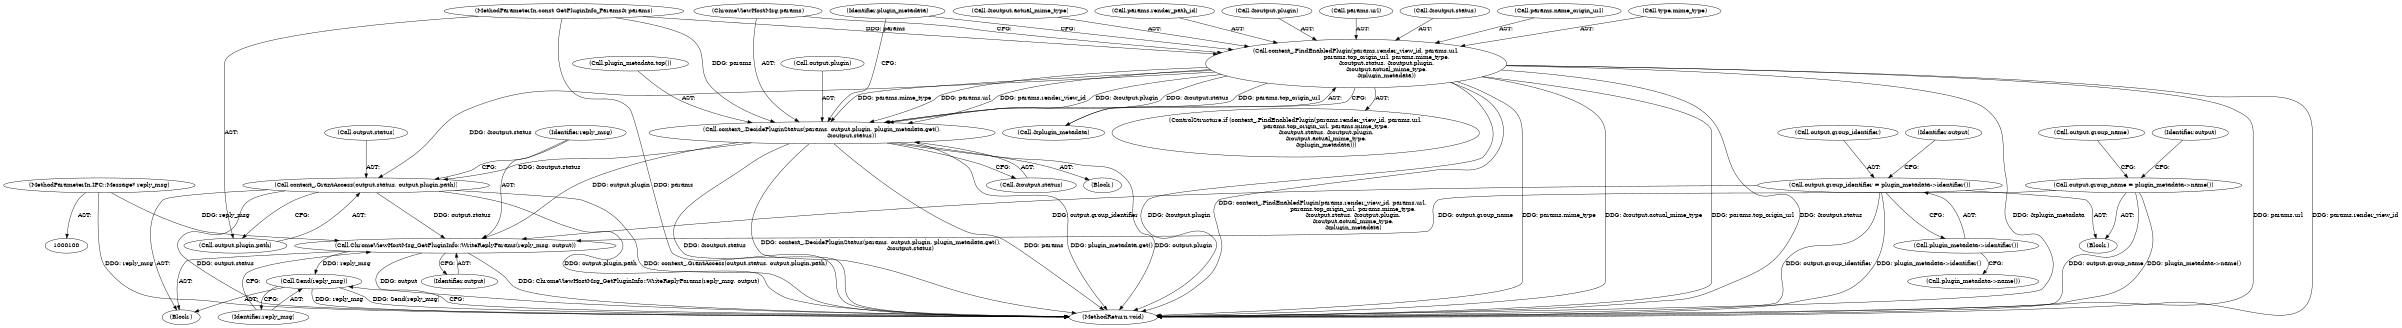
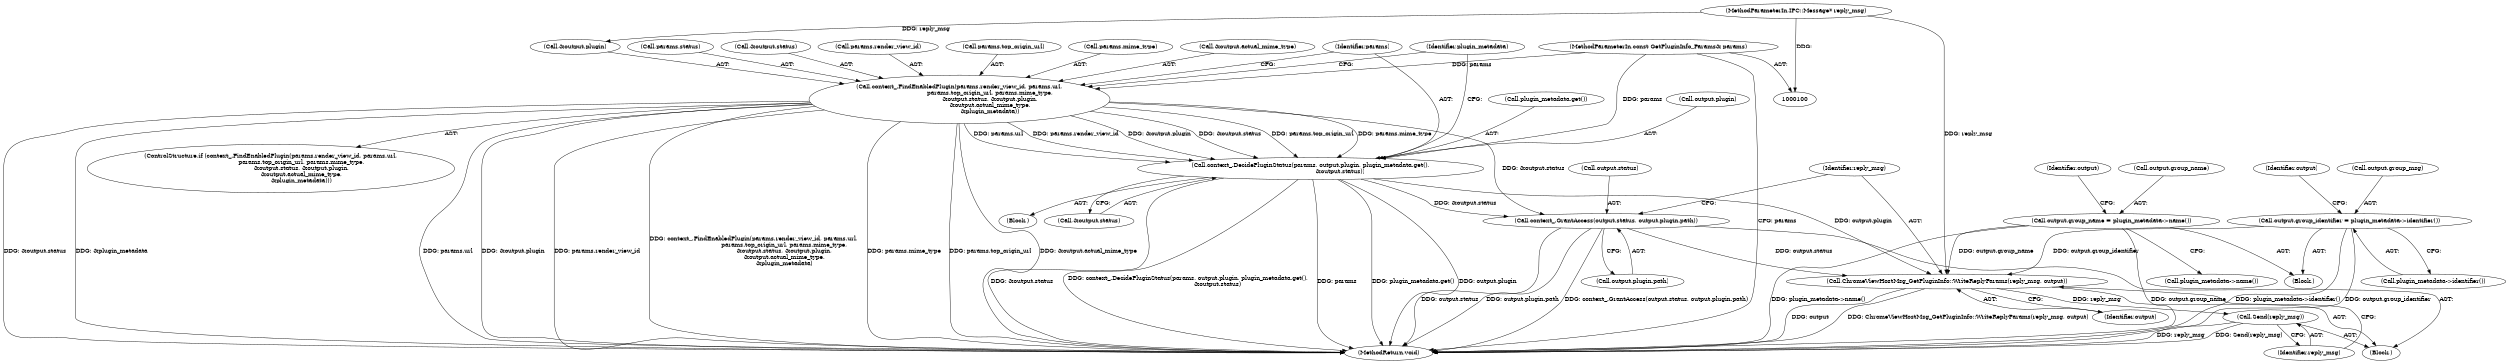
(758, 11) -> (1362, 47)
(1155, 11) -> (878, 47)
(1356, 11) -> (671, 47)
(1559, 11) -> (1004, 47)
(1675, 11) -> (1121, 47)
(263, 43) -> (1765, 62)
(631, 64) -> (1546, 99)
(1054, 133) -> none
(1838, 133) -> (2388, 169)
(2129, 167) -> (2142, 203)
(673, 185) -> (1777, 221)
(86, 216) -> (1805, 47)
(1988, 261) -> (2163, 249)
(709, 312) -> none
(542, 313) -> (1156, 20)
